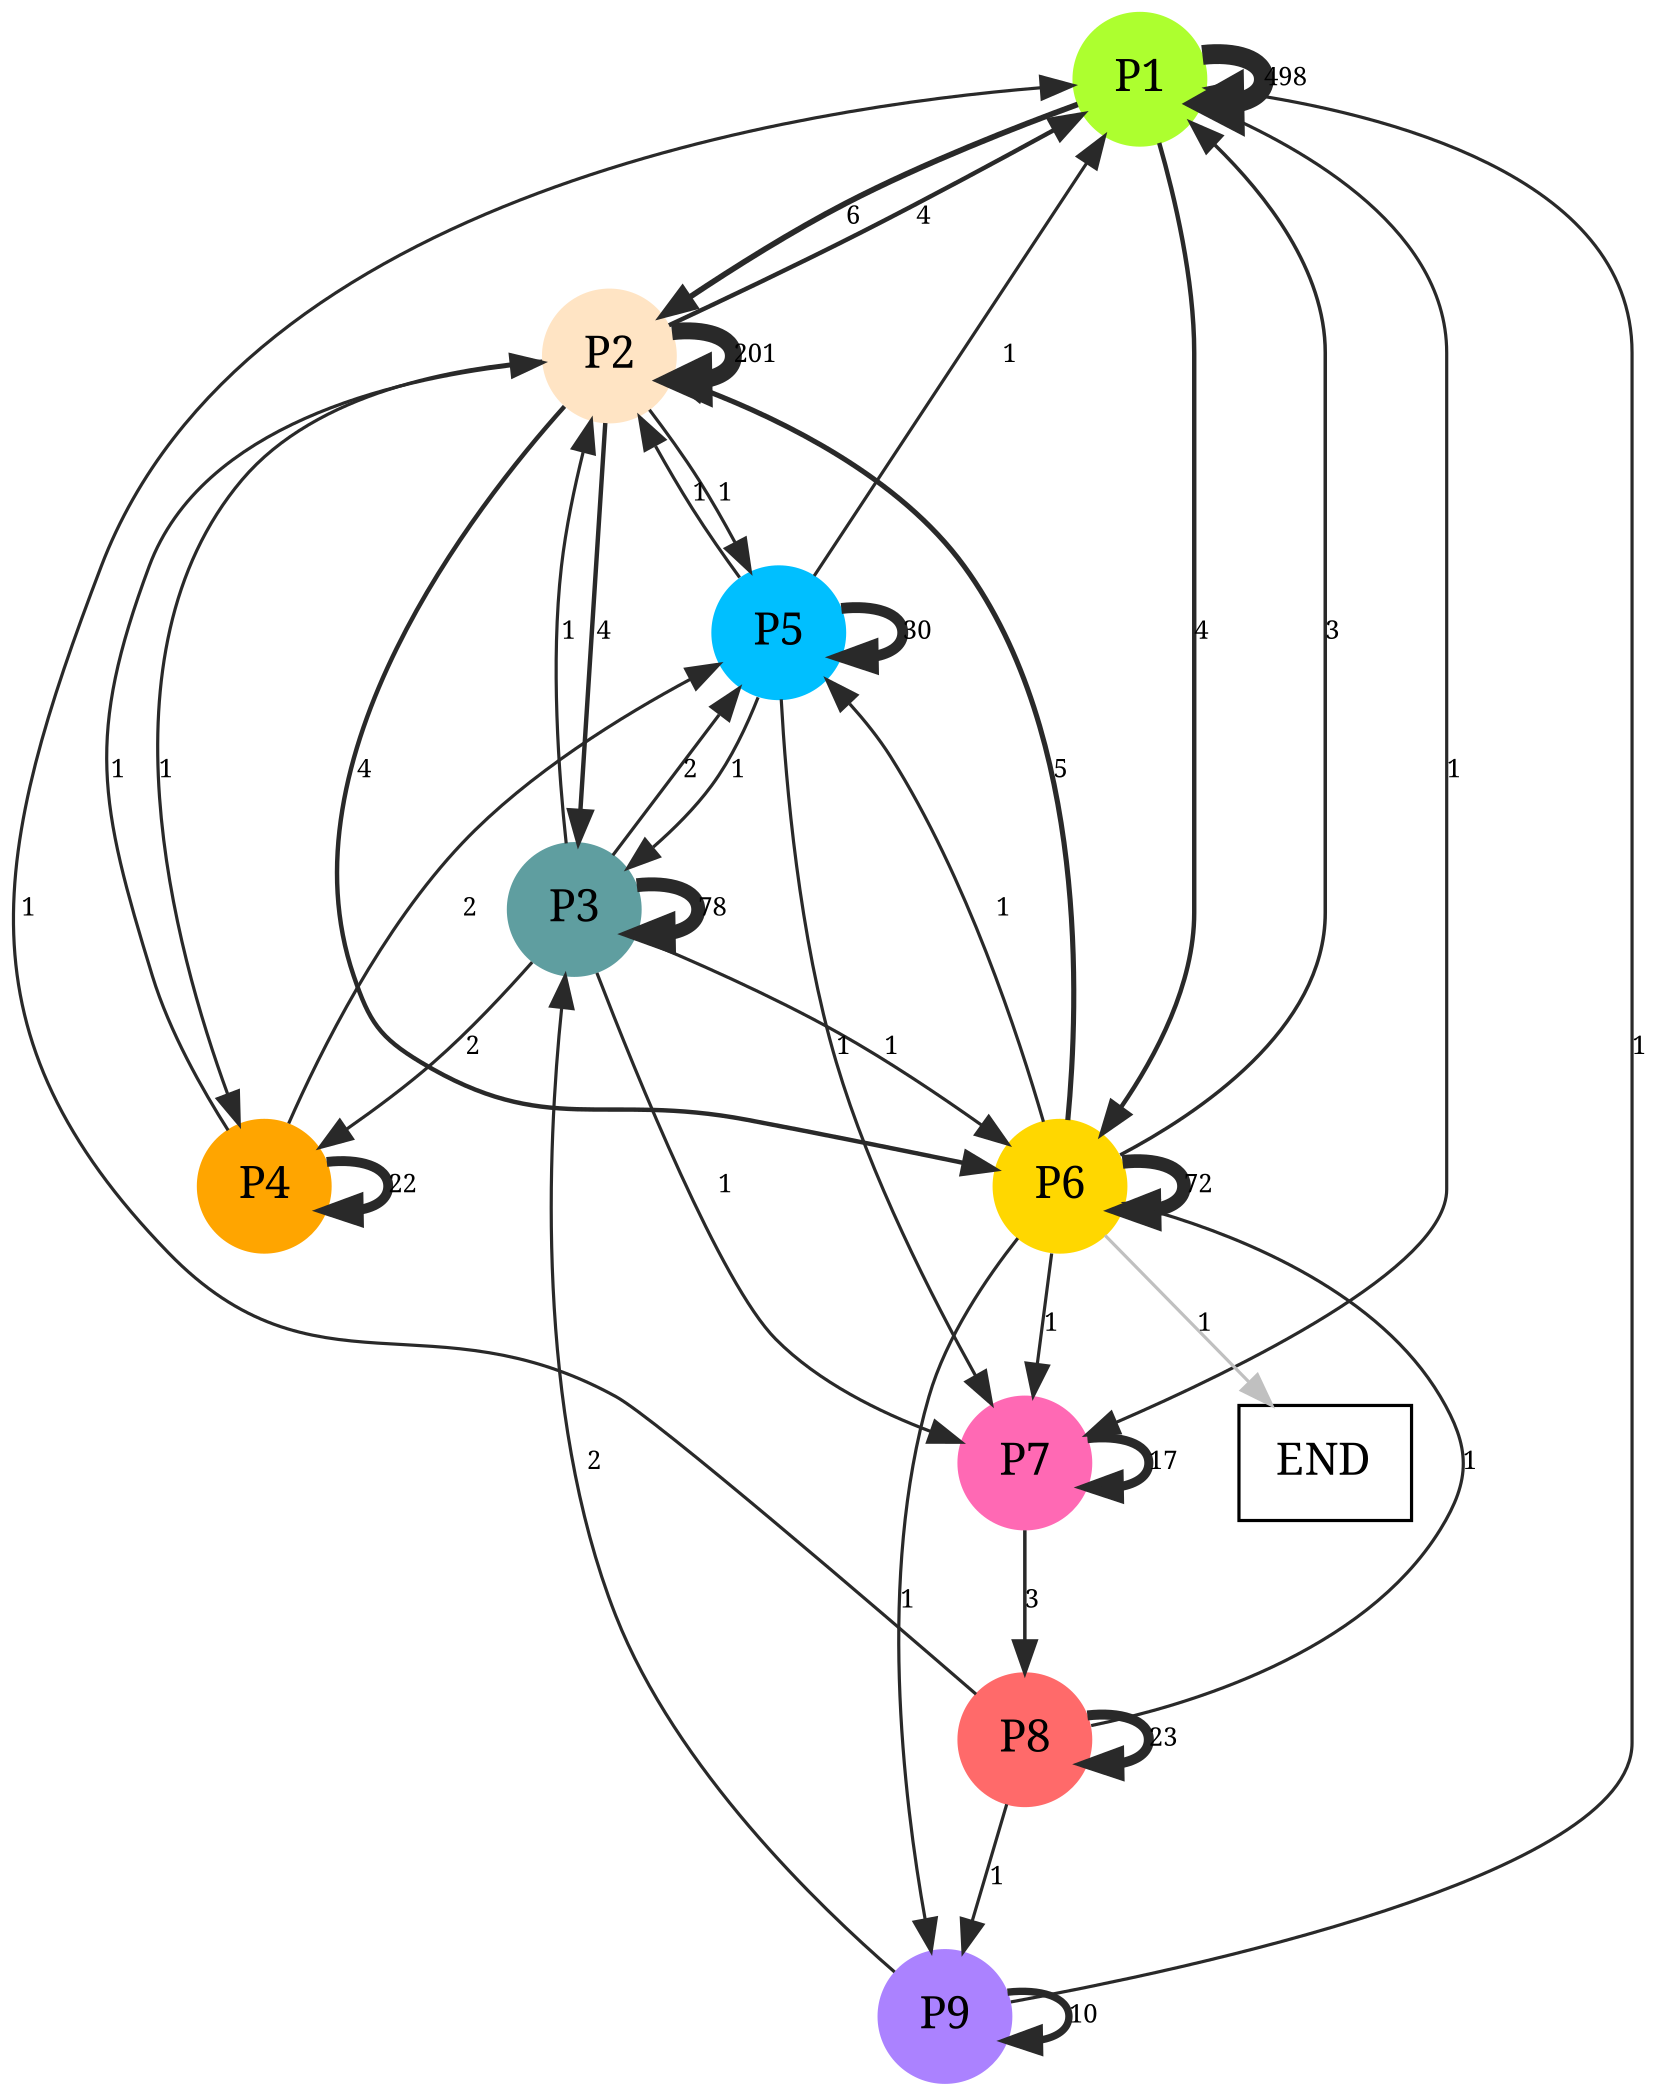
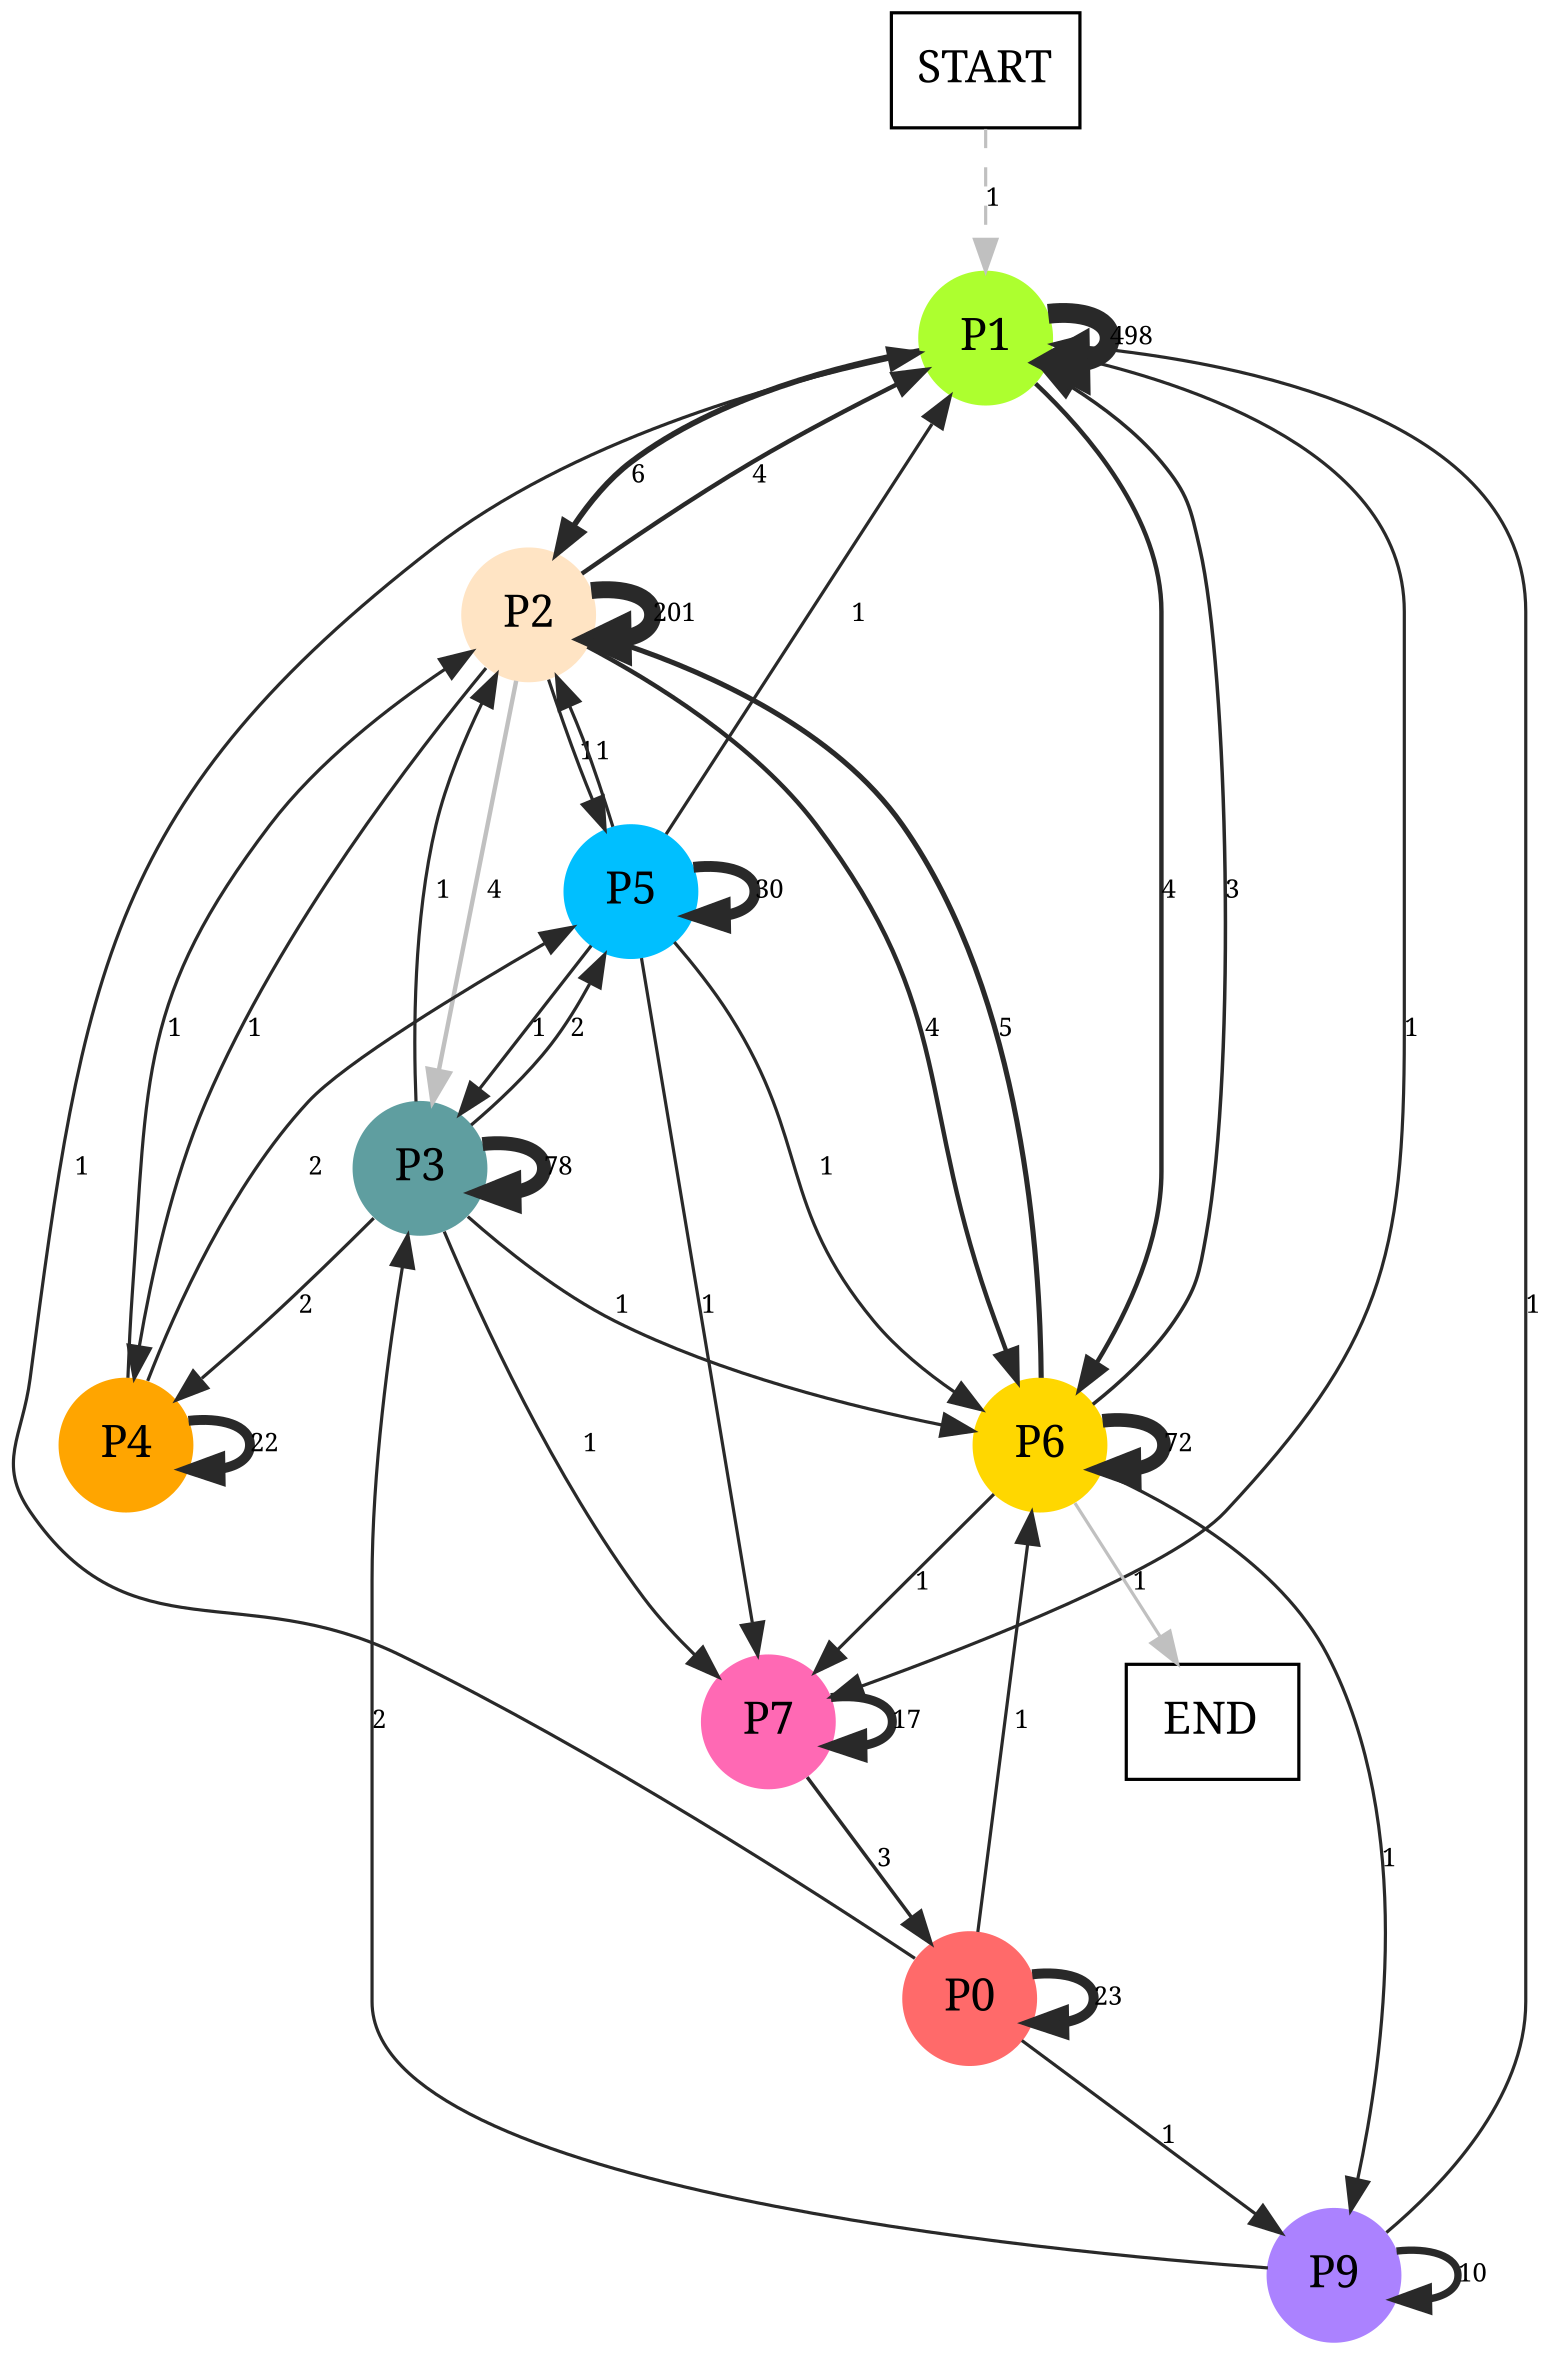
none -> (986, 70)
(593, 617) -> (478, 875)
(966, 903) -> (798, 1179)
(1025, 1740) -> (970, 1999)
